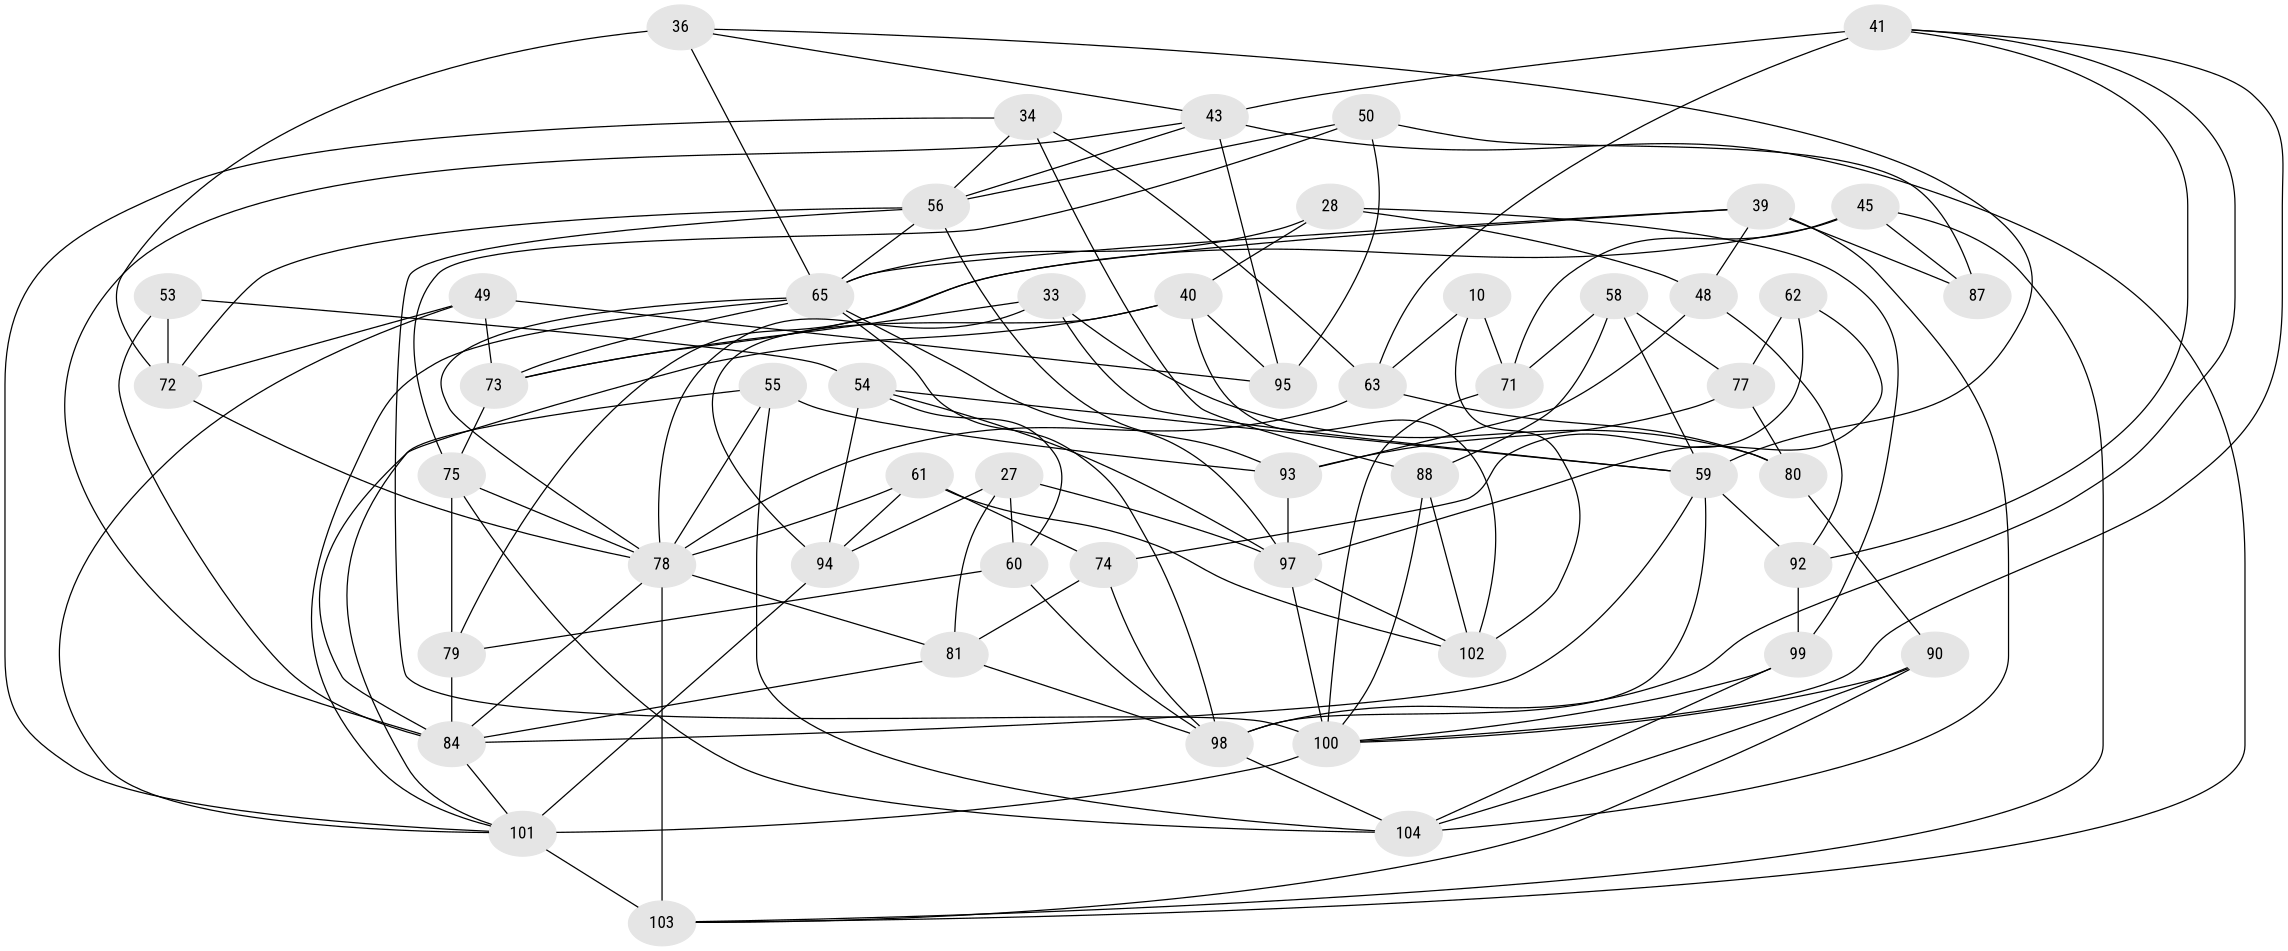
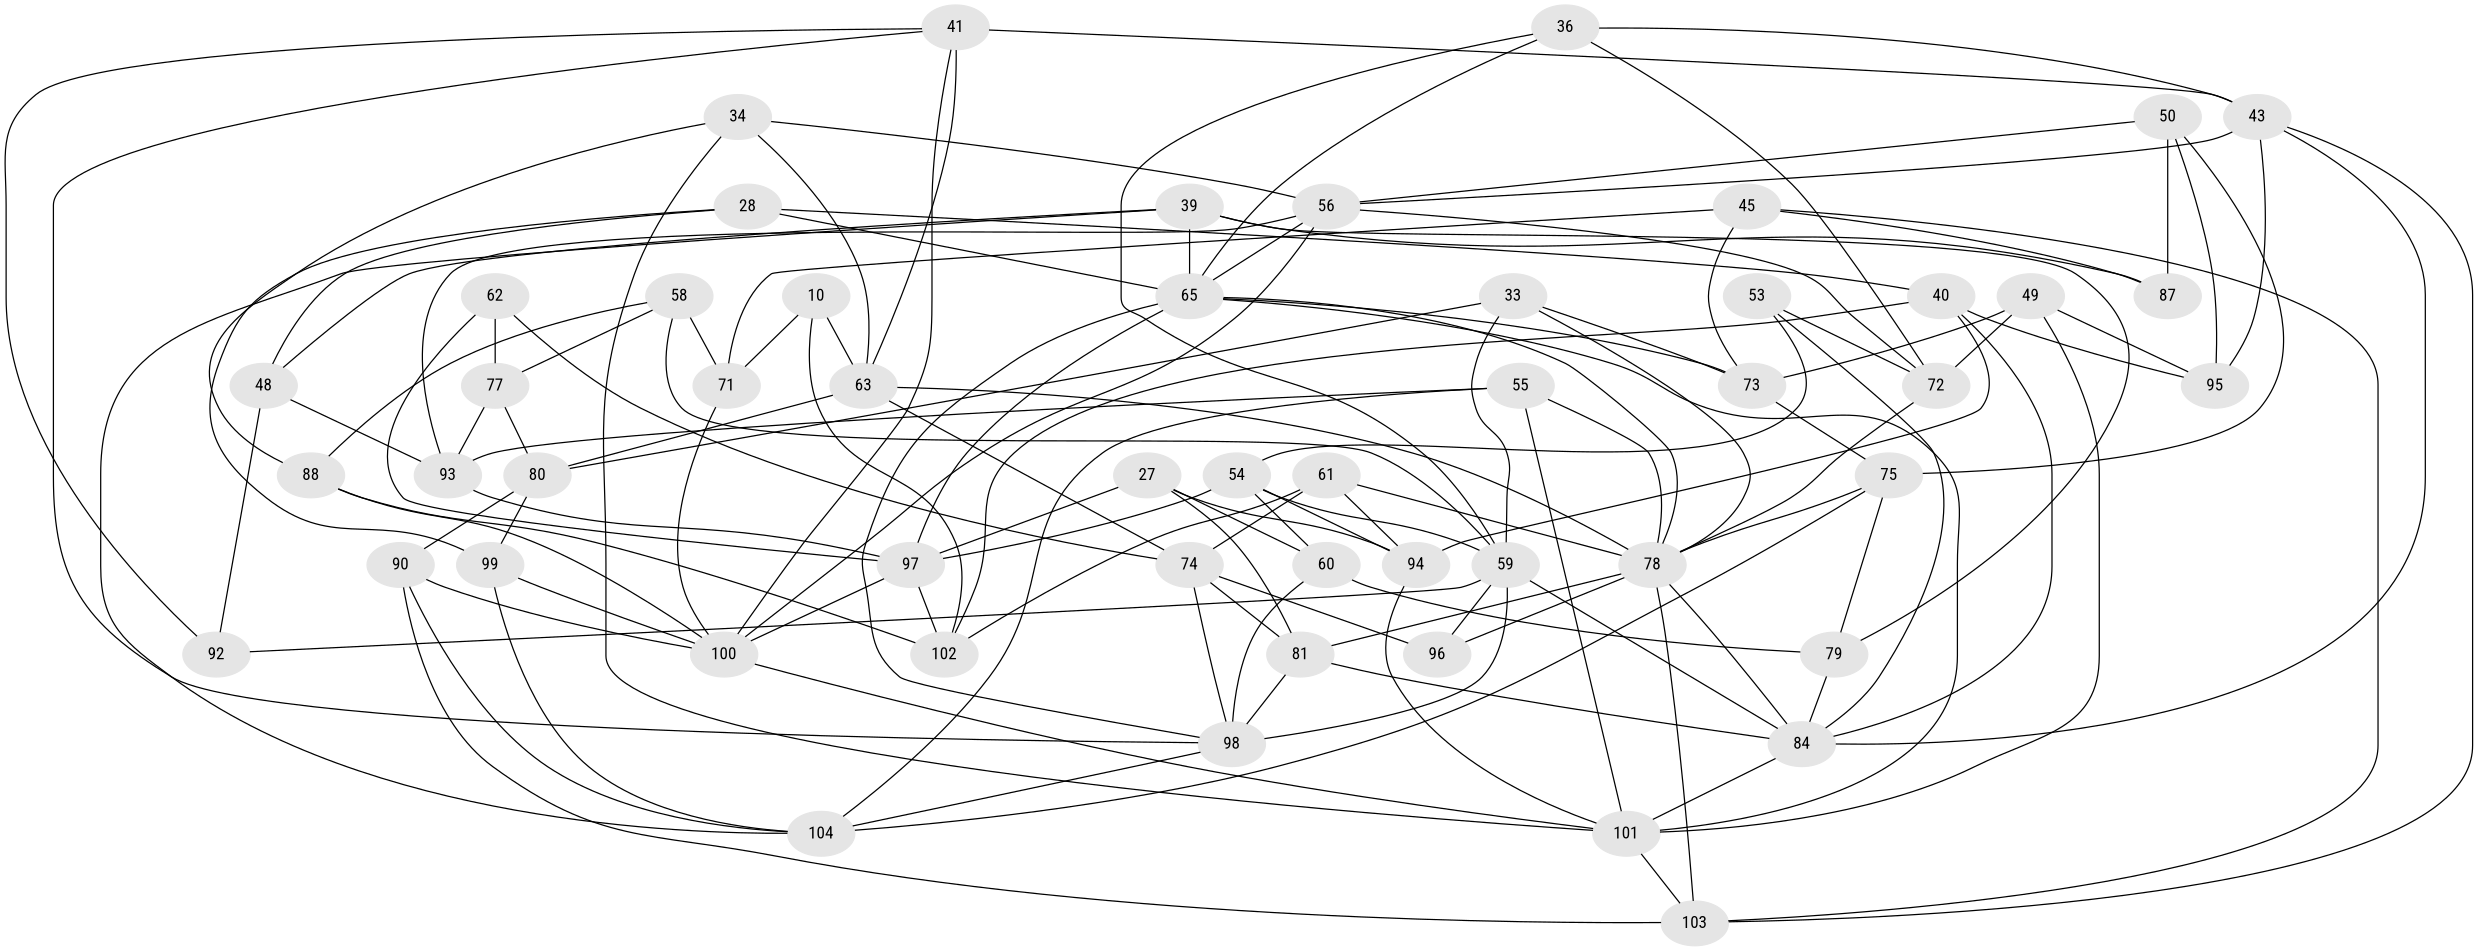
none -> (1027, 475)
(1798, 603) -> (518, 513)
none -> (1437, 655)
